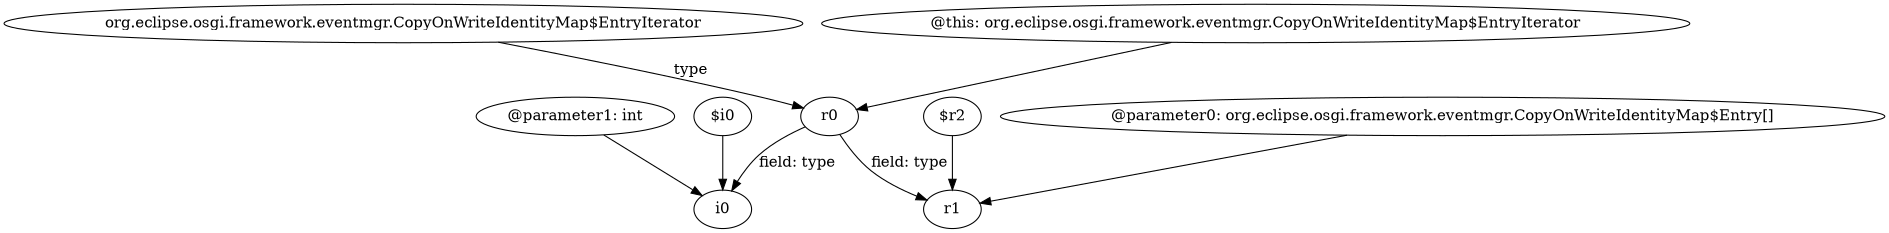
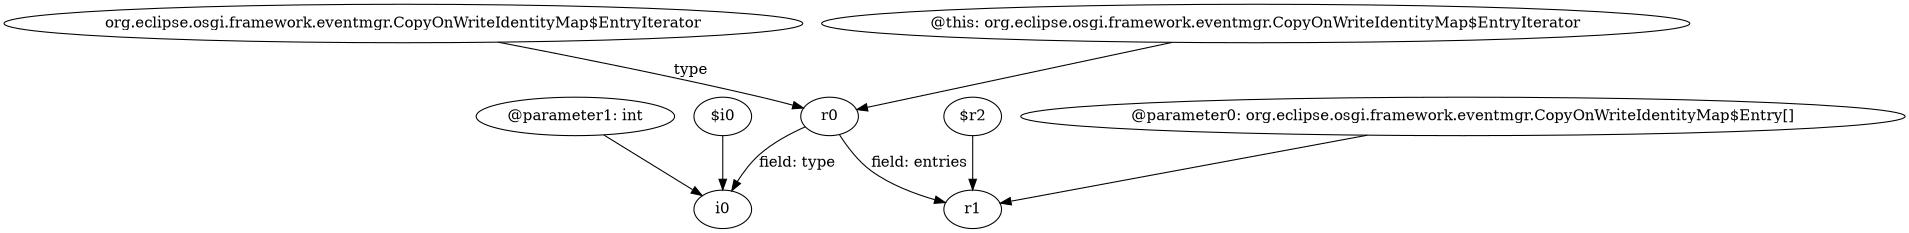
(910, 163) -> (920, 163)
